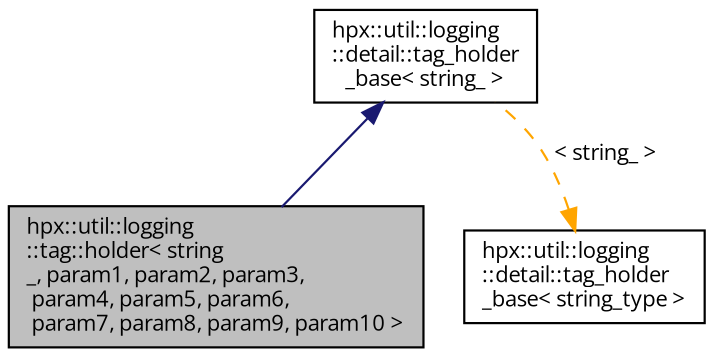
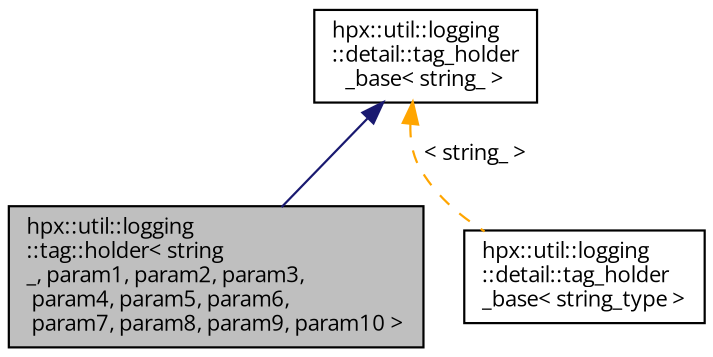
(541, 149) -> (433, 187)
